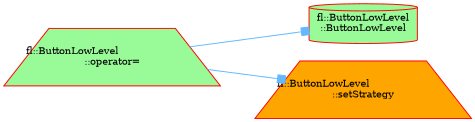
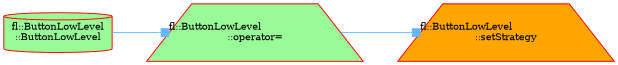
(245, 39) -> (136, 33)
